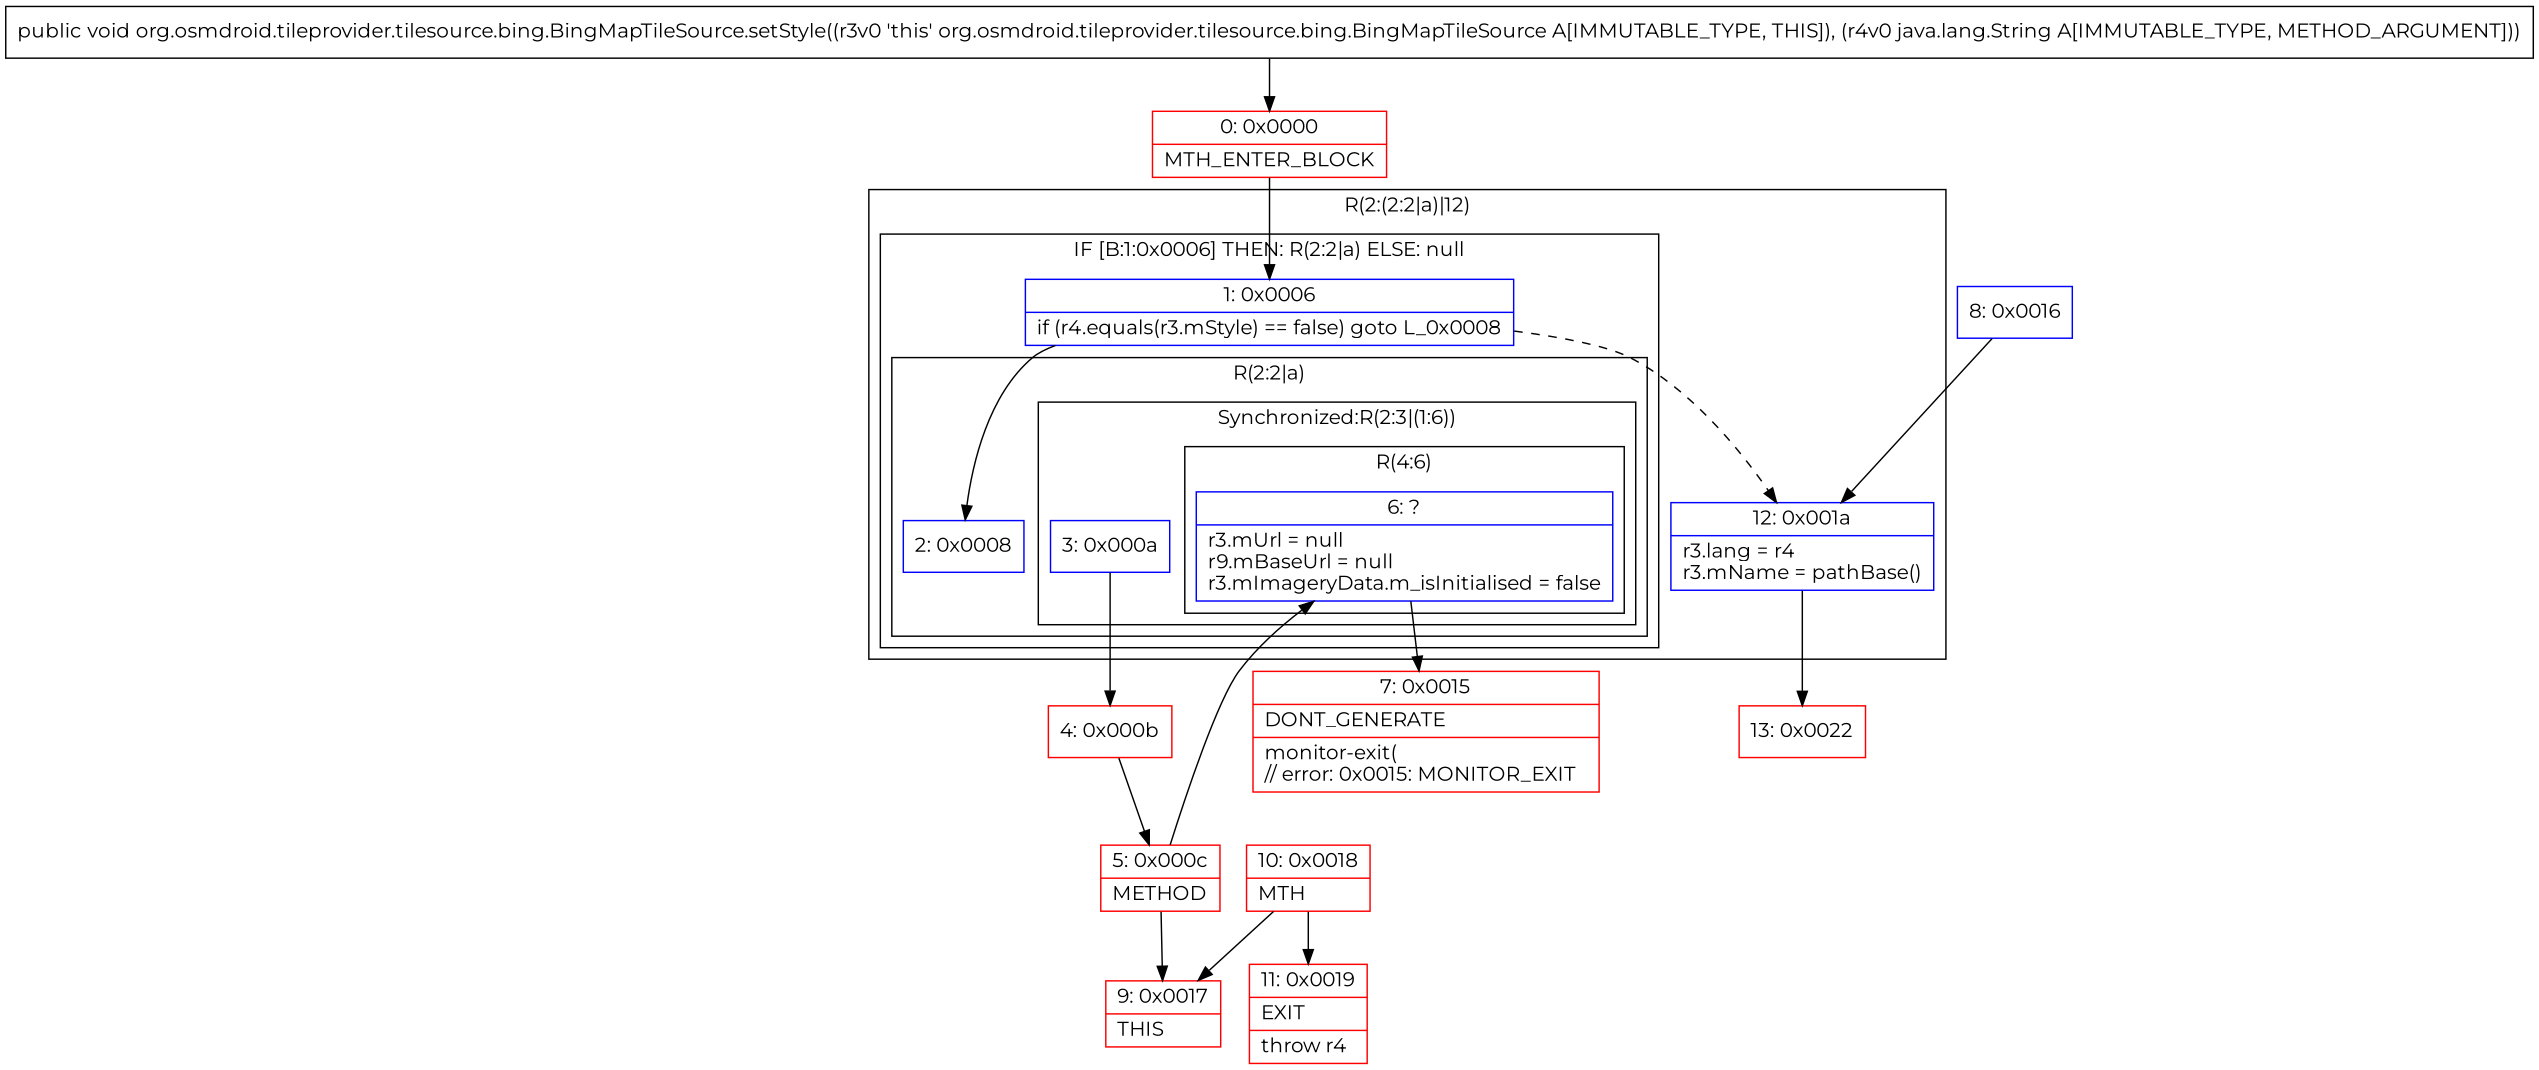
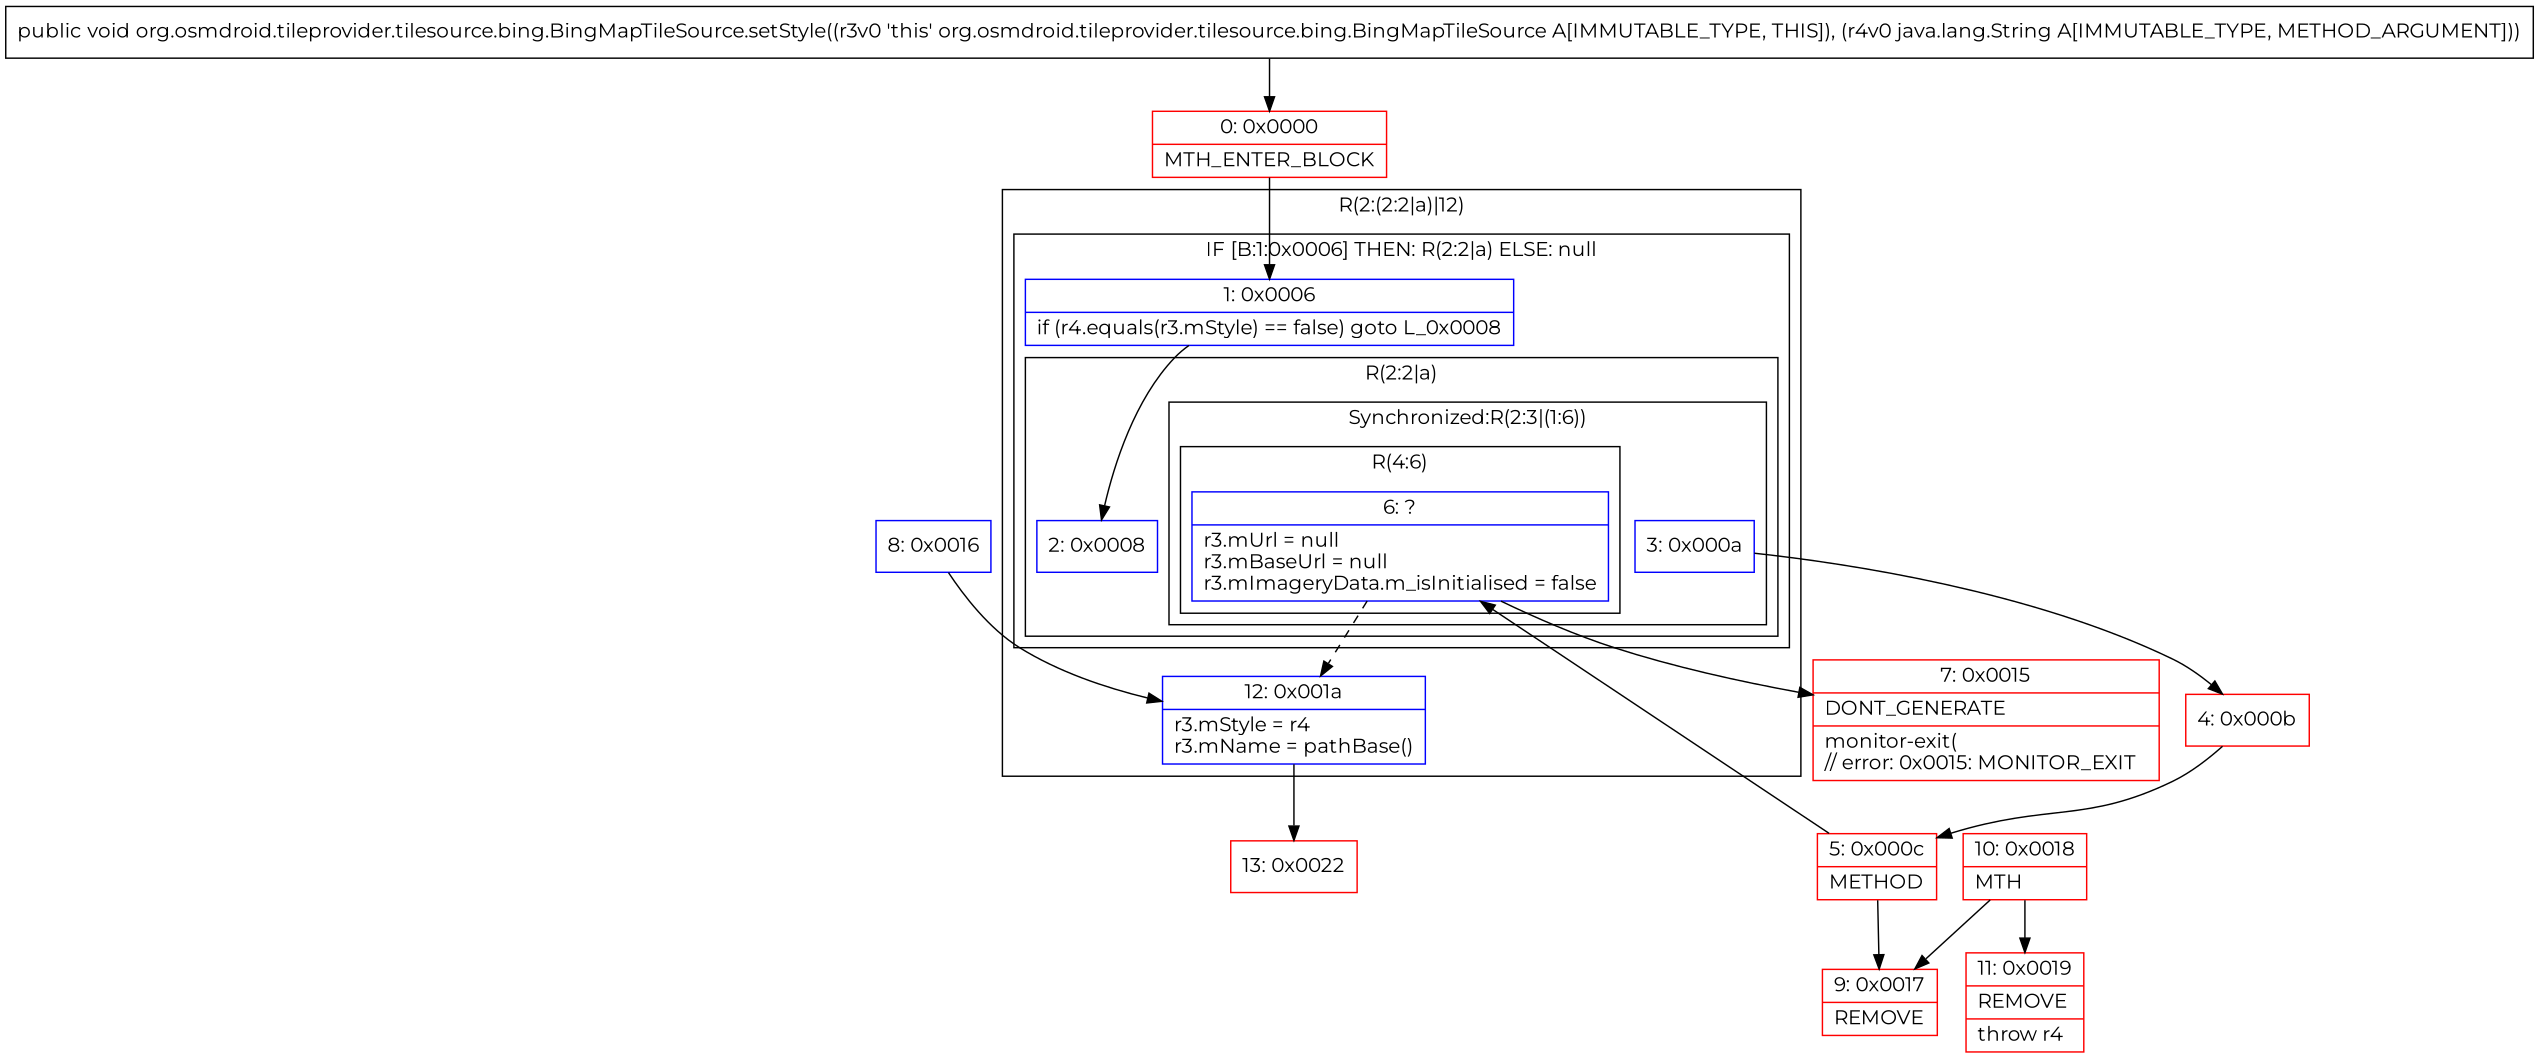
(1668, 382) -> (1348, 632)
(1739, 551) -> (1242, 725)
(1301, 562) -> (1296, 562)
(1283, 1013) -> (2023, 1002)
(1141, 1030) -> (1879, 1018)
